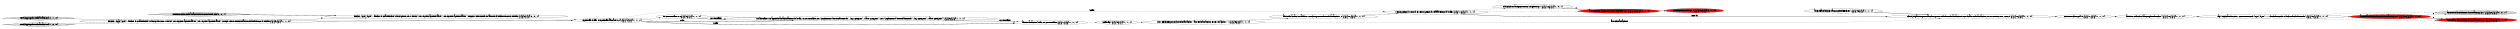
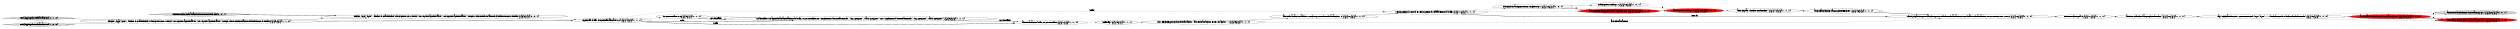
none -> (1619, 5)
none -> (1764, 11)
